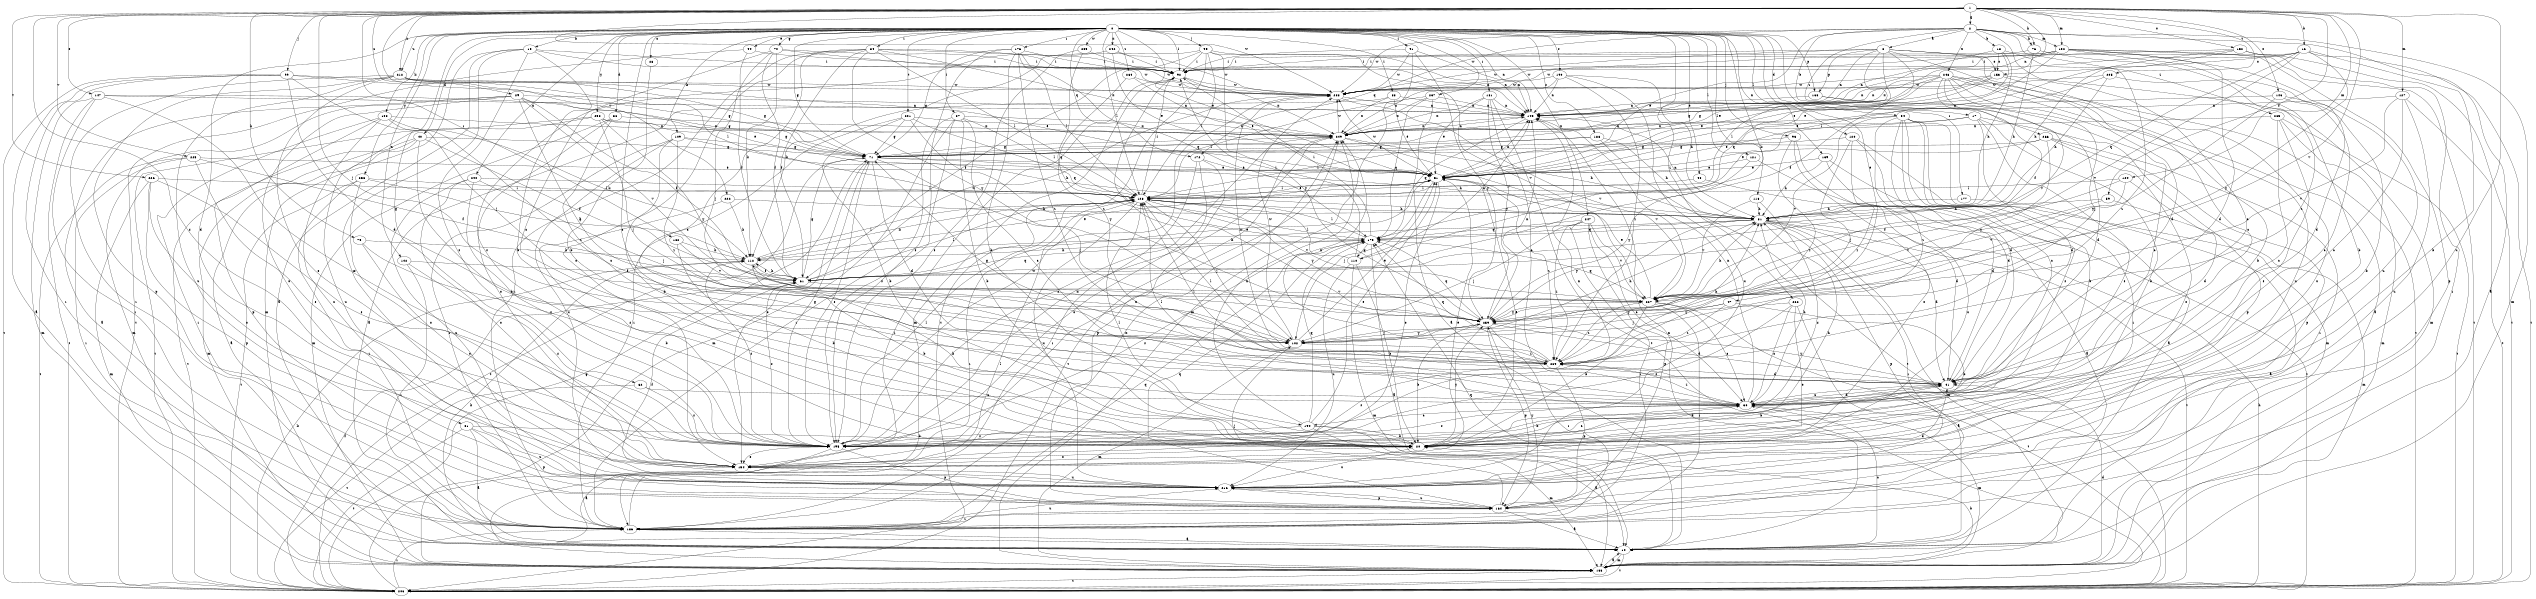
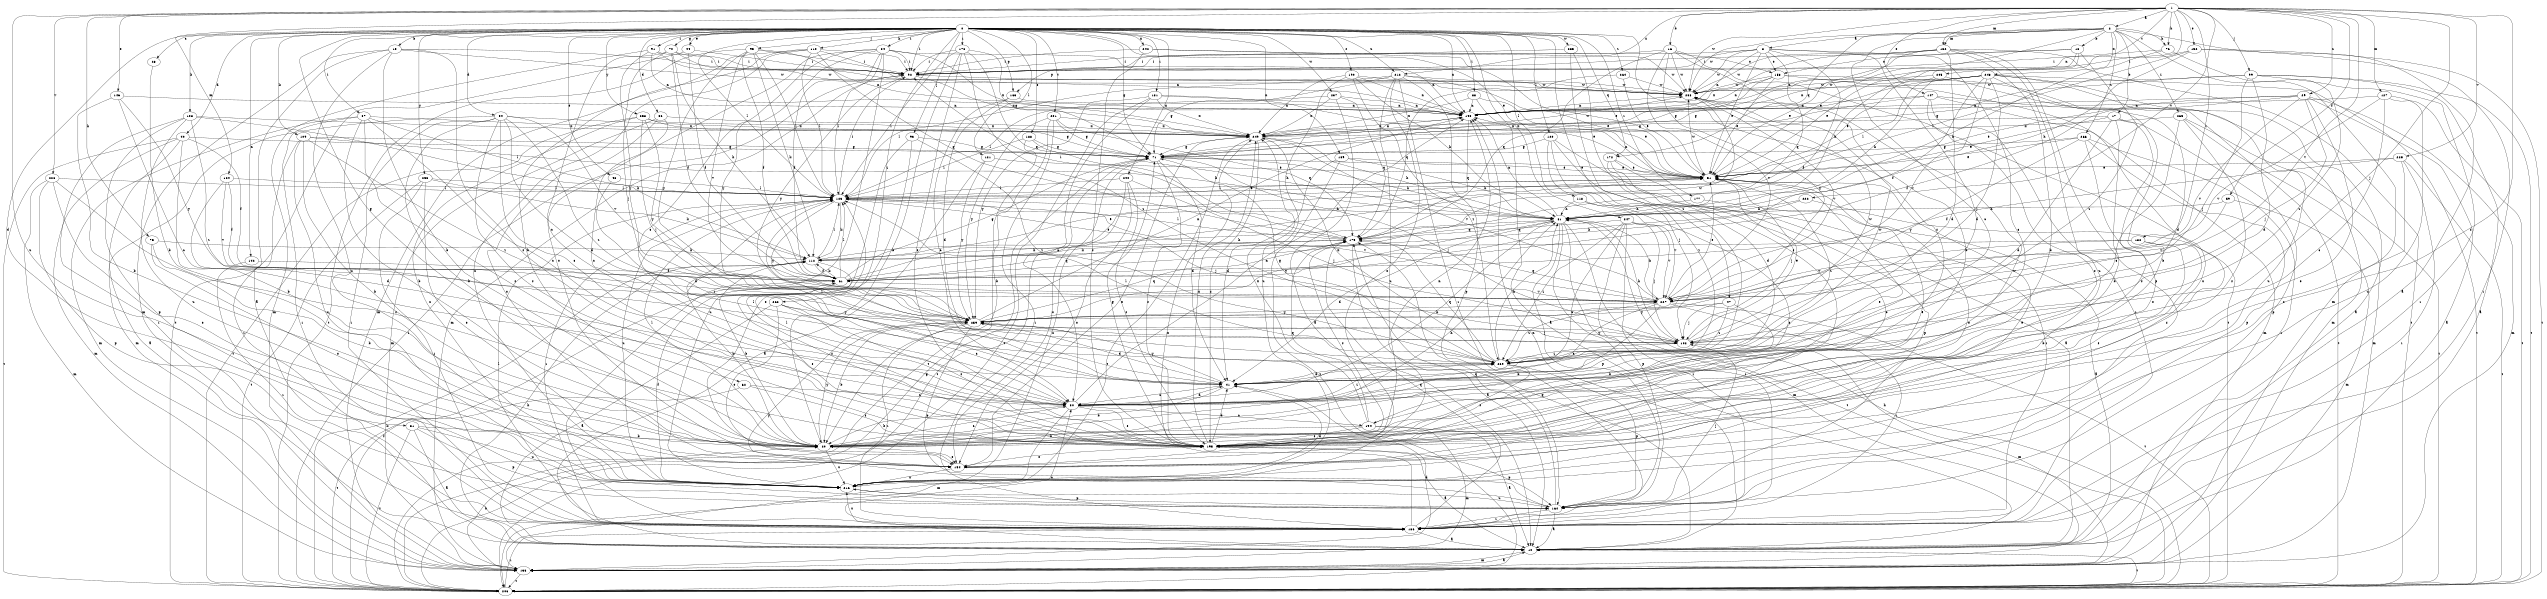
(1363, 250) -> (1050, 181)
(609, 382) -> (1844, 392)
